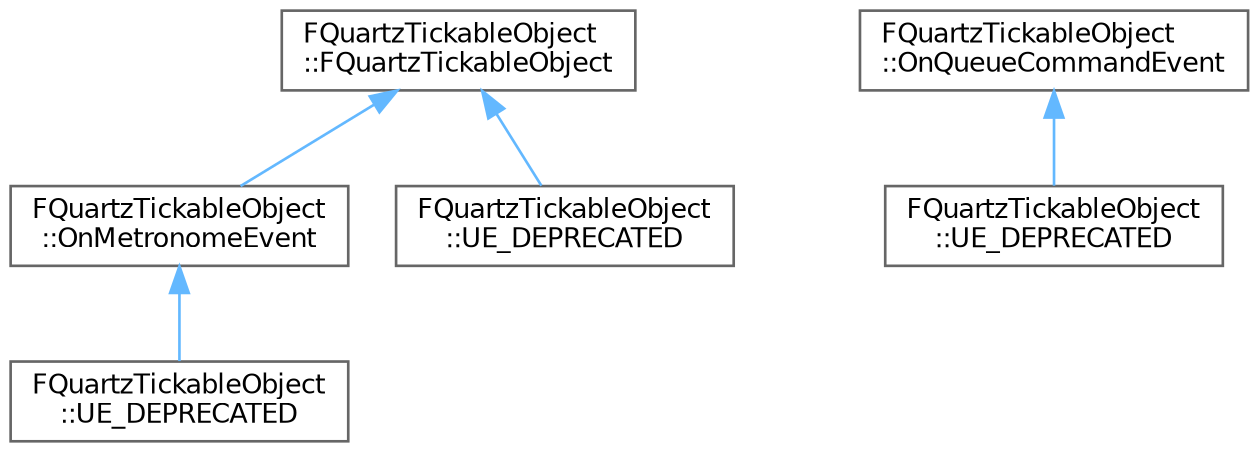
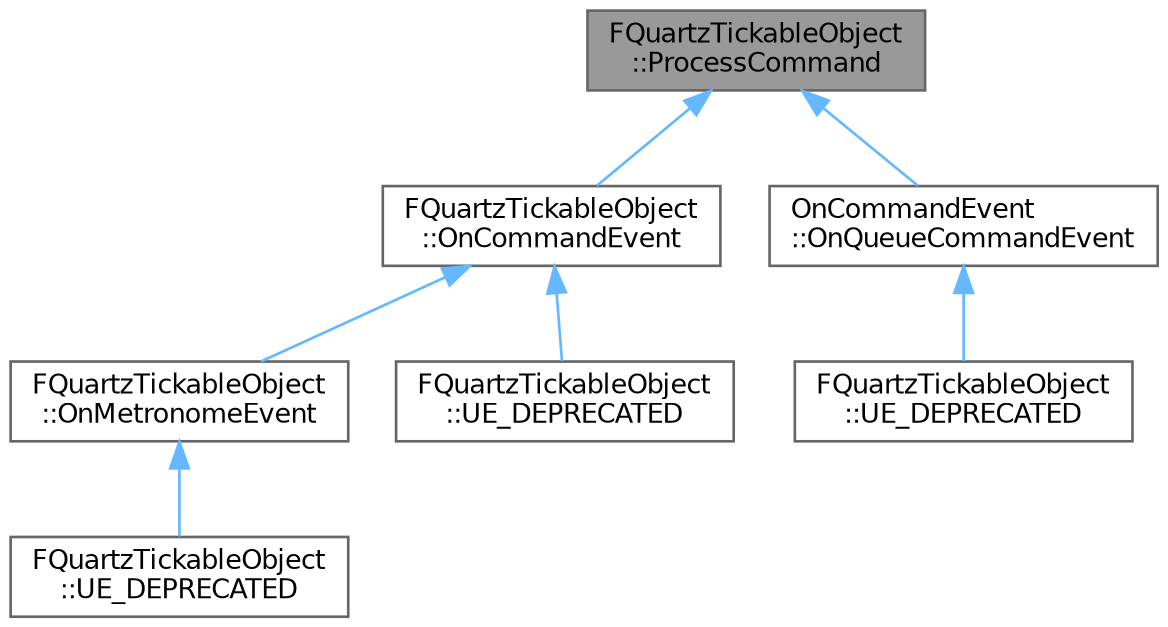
(459, 51) -> (552, 226)
none -> (756, 51)
(1054, 51) -> (964, 226)
